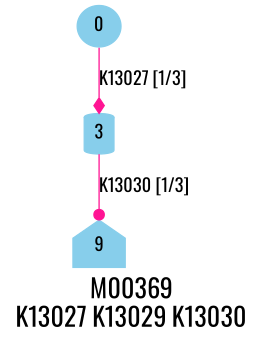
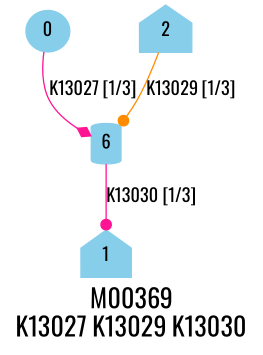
none -> (166, 31)
(99, 134) -> (106, 144)
(99, 246) -> (106, 256)
